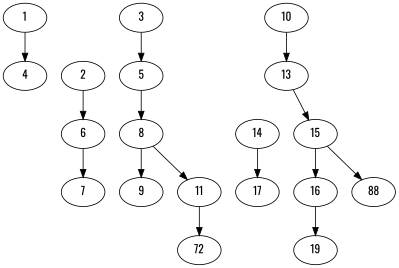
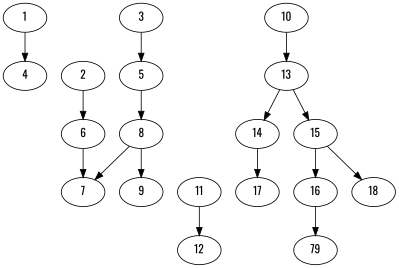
none -> (274, 101)
(167, 160) -> (115, 160)
(374, 192) -> (374, 192)
(199, 250) -> (199, 250)
(316, 250) -> (316, 250)
